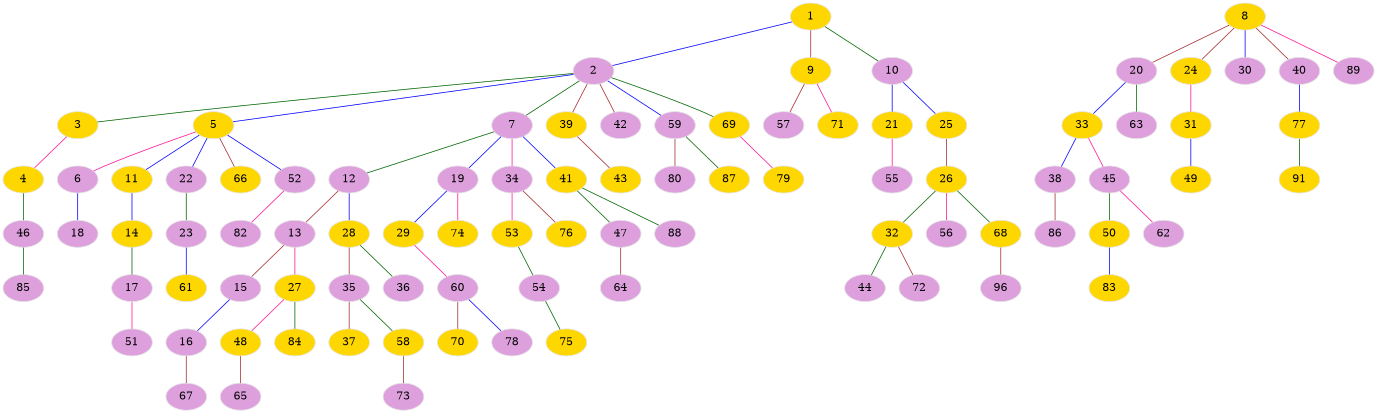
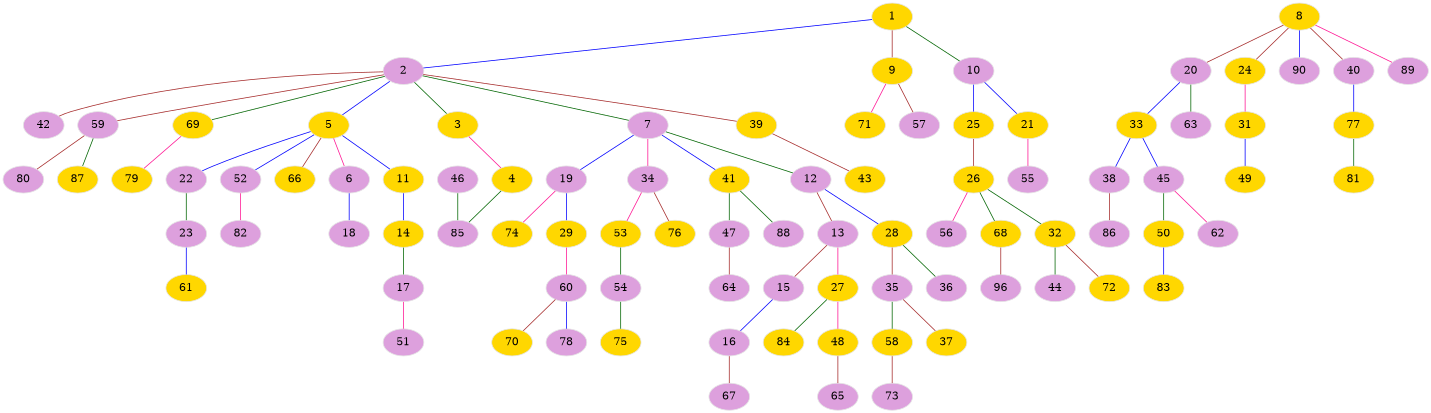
(1245, 71) -> (1299, 71)
(634, 98) -> (250, 97)
(1096, 152) -> (1150, 152)
(1299, 179) -> (1354, 179)
(23, 207) -> (485, 207)
(919, 288) -> (1109, 288)
